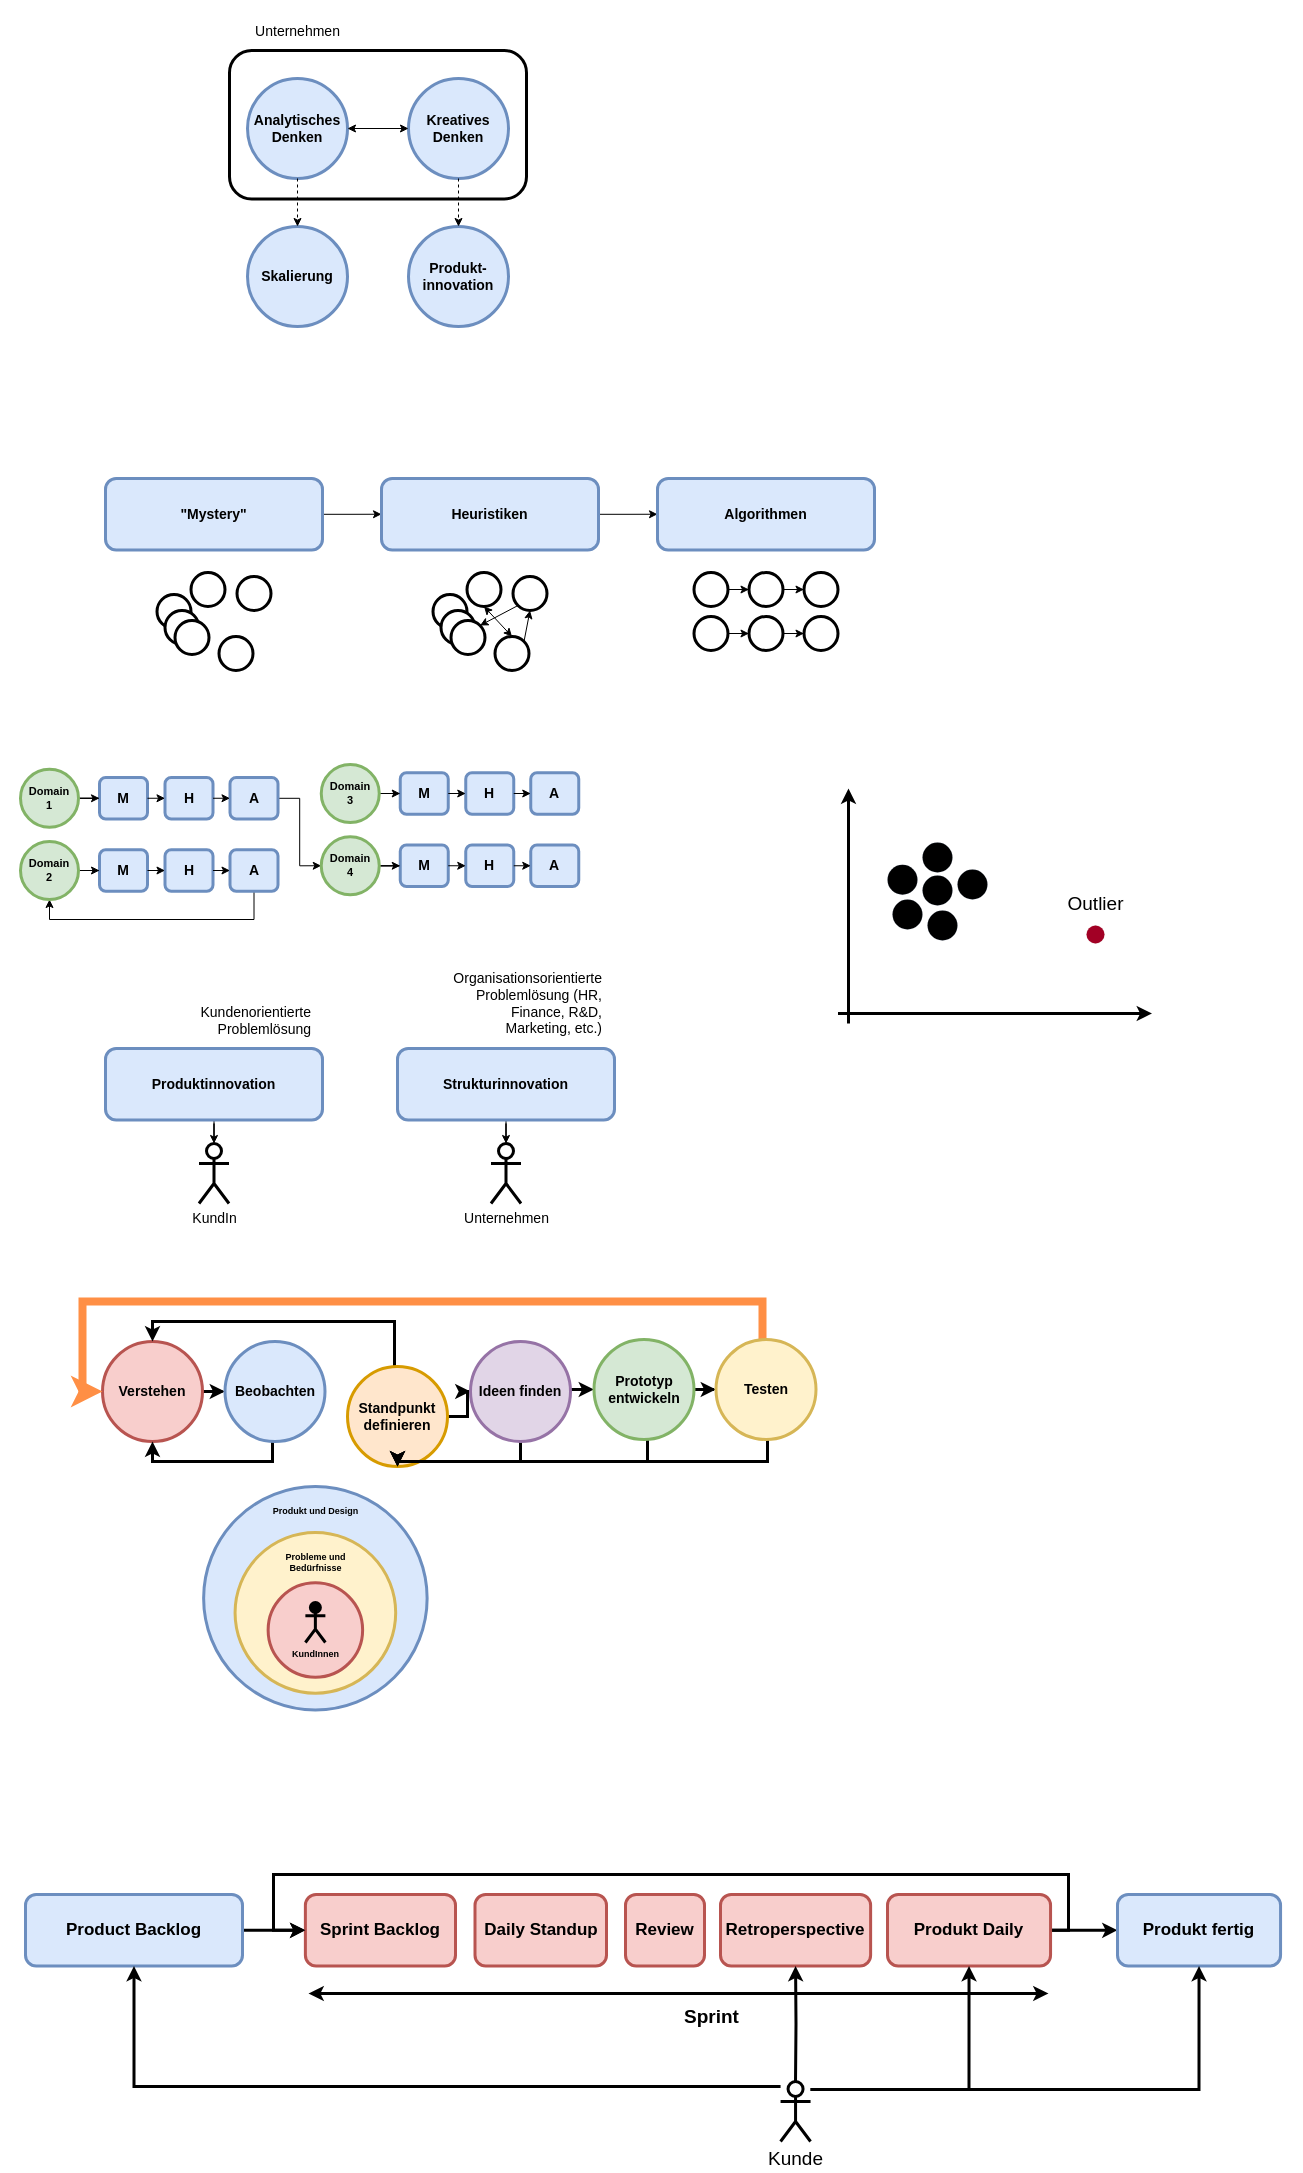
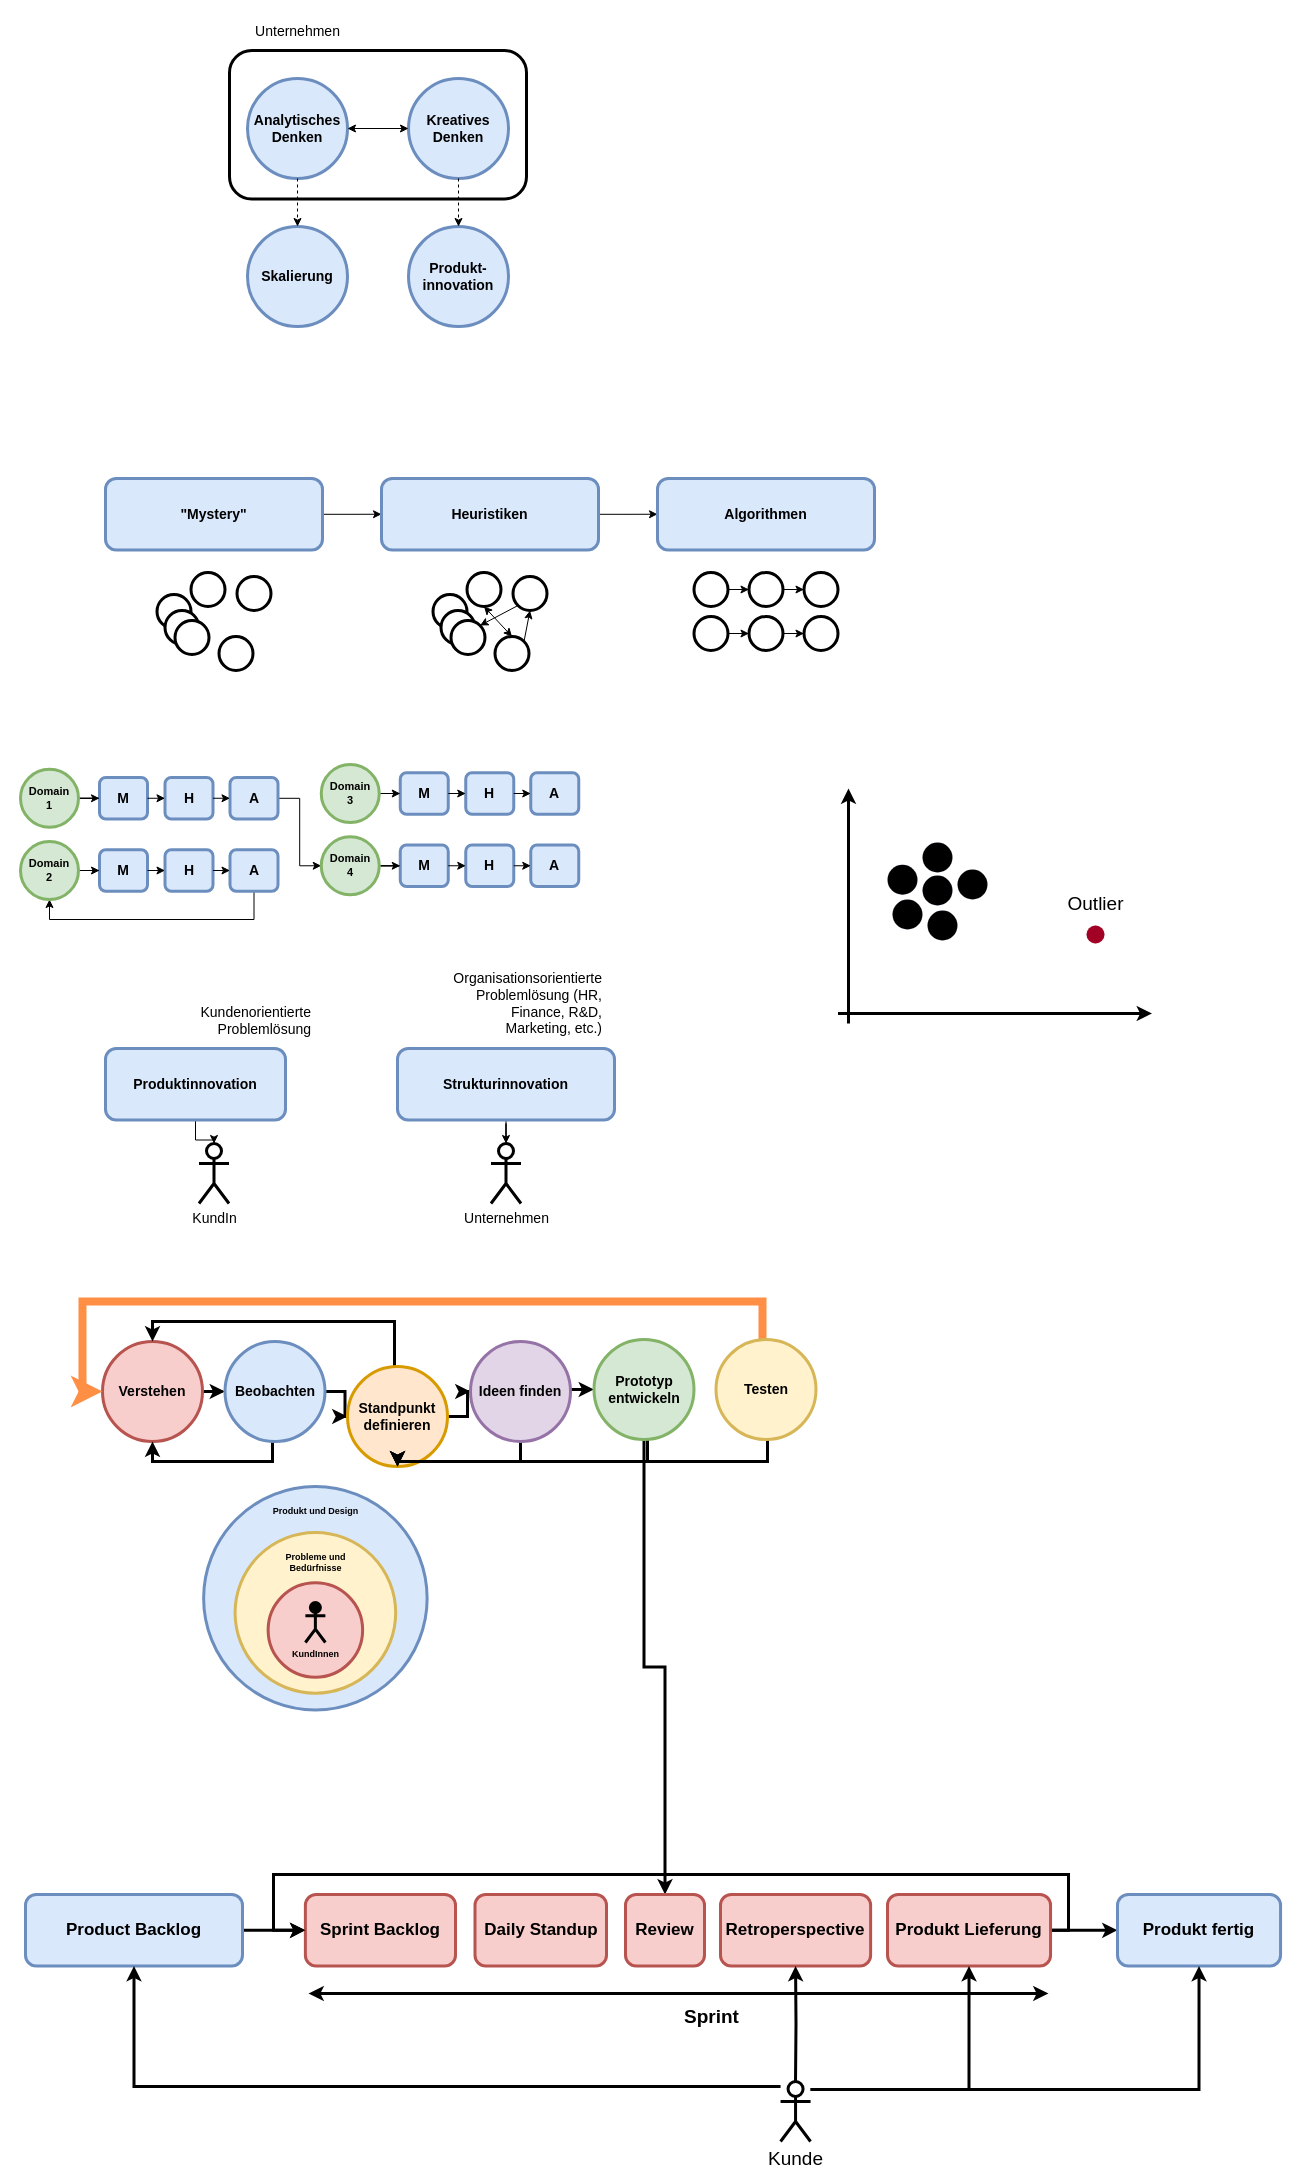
(214, 1084) -> (196, 1084)
(711, 1390) -> (649, 1667)
none -> (345, 1398)
(969, 1931) -> (969, 1931)
